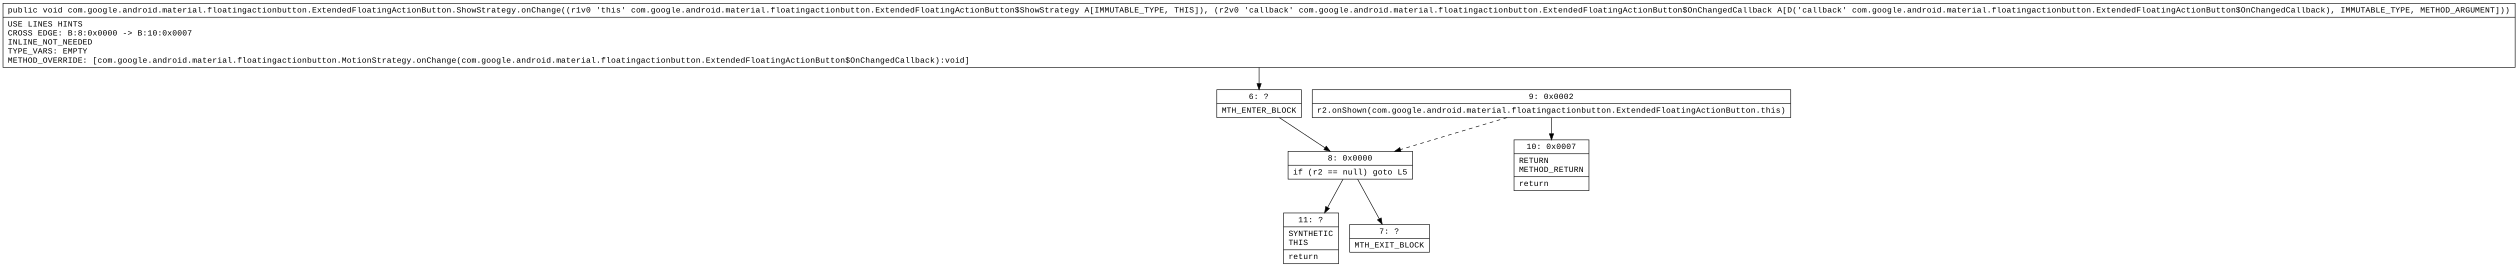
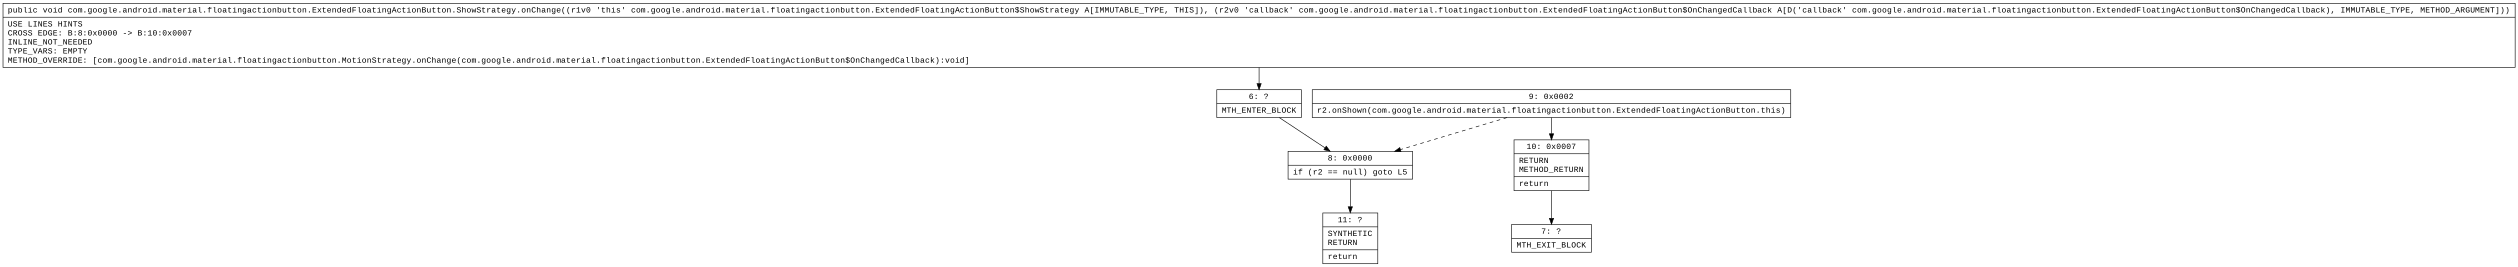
(1368, 199) -> (1552, 205)
(1299, 243) -> (1343, 243)
